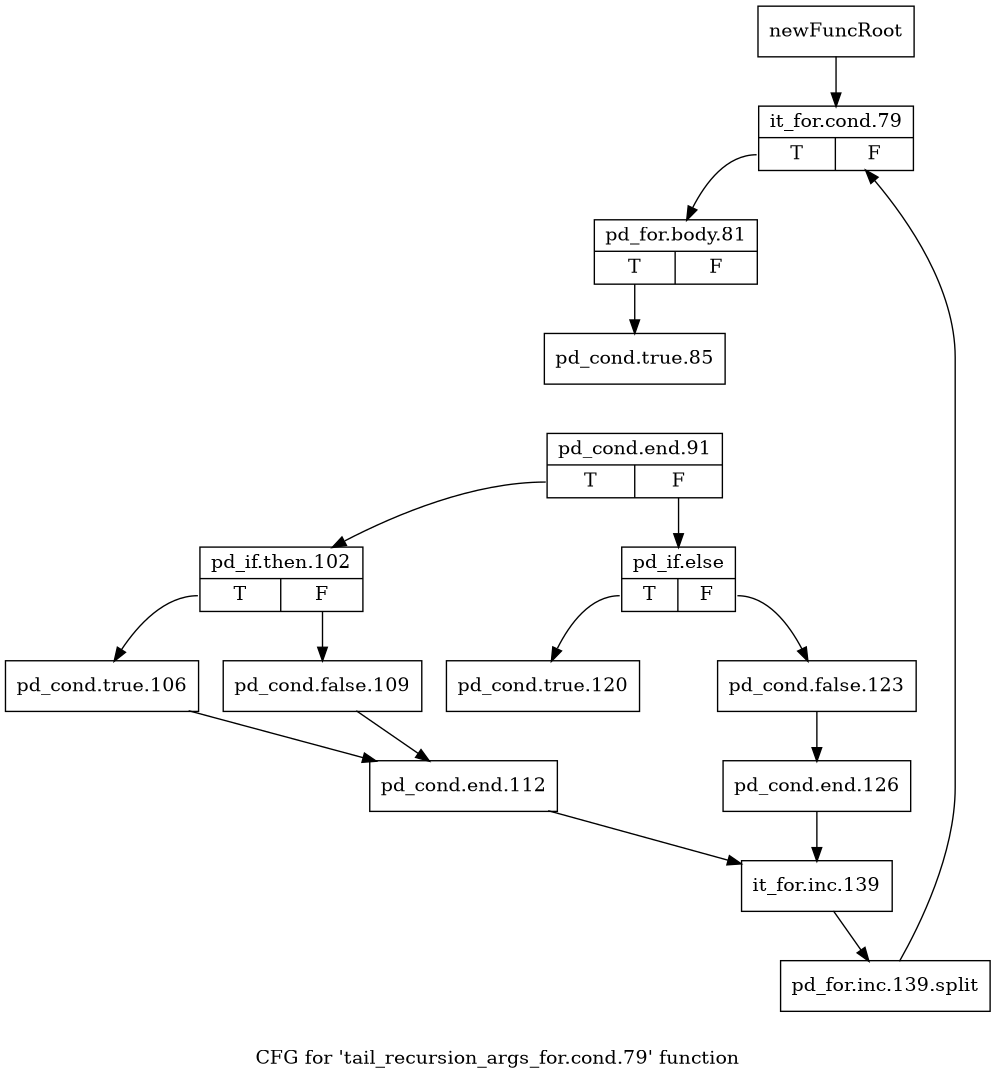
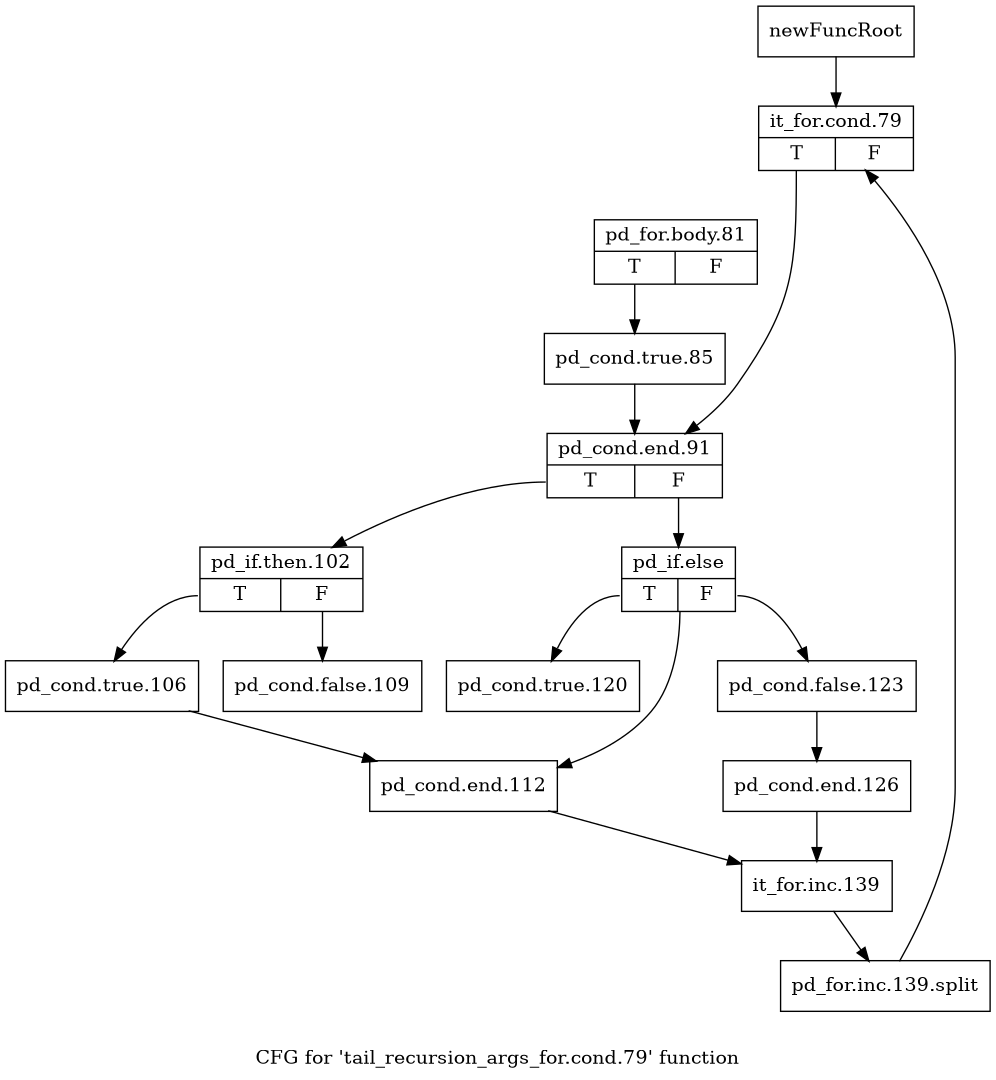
(718, 172) -> (779, 311)
none -> (635, 402)
(387, 732) -> (654, 707)
